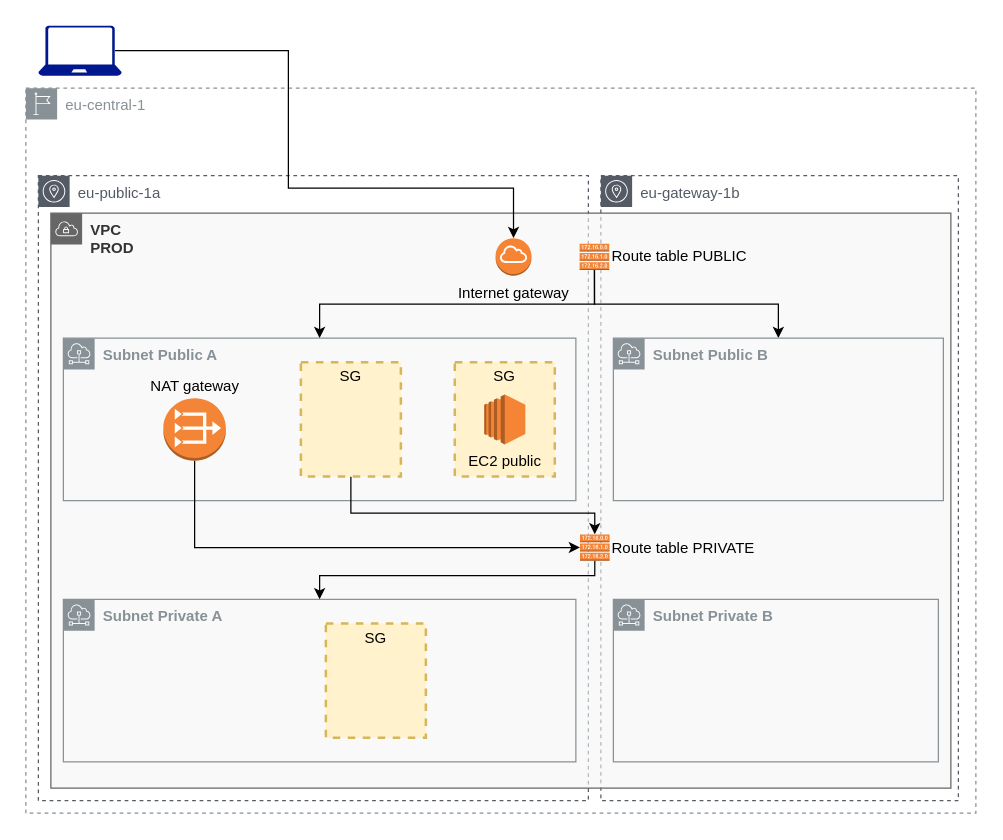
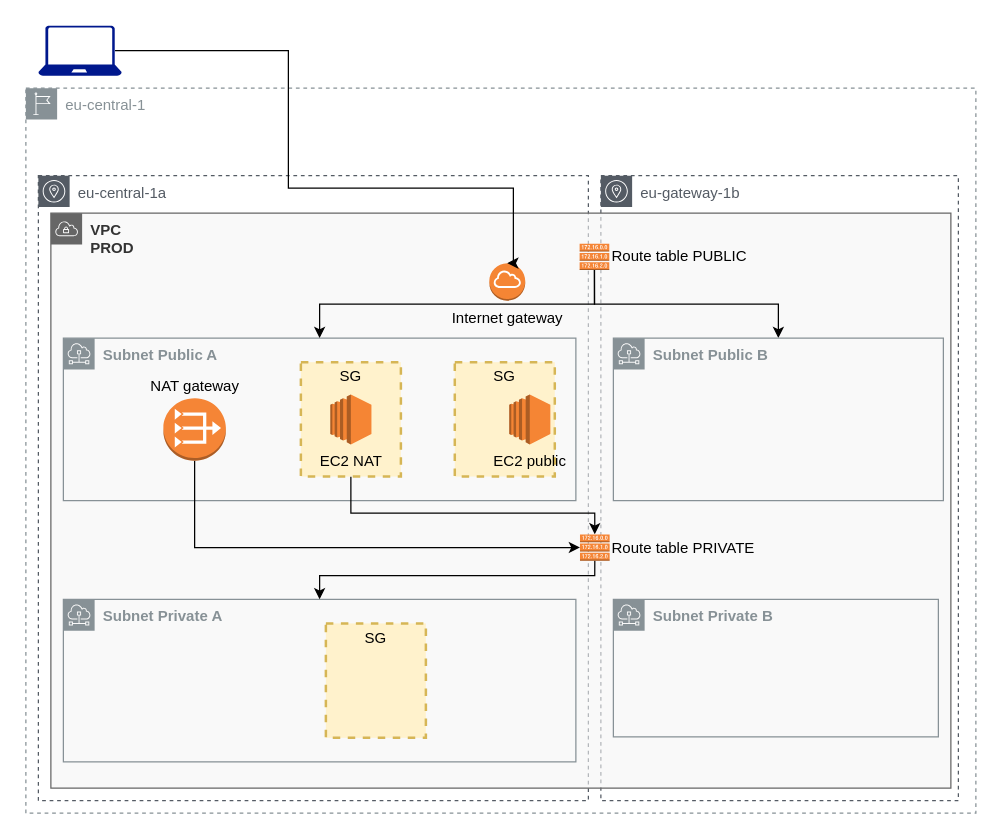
(125, 193) -> (131, 193)
(513, 257) -> (507, 282)
none -> (351, 419)
(505, 419) -> (530, 419)
(776, 681) -> (776, 668)
